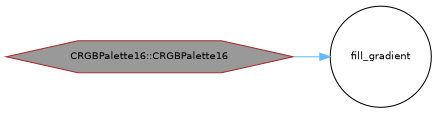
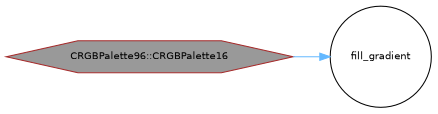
(150, 57) -> (150, 57)
